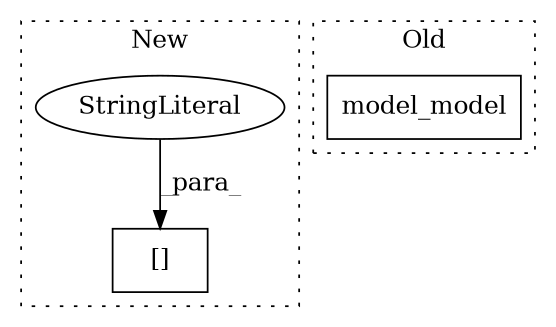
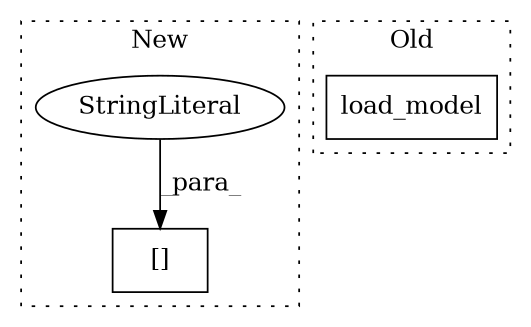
(424, 107) -> (412, 107)
